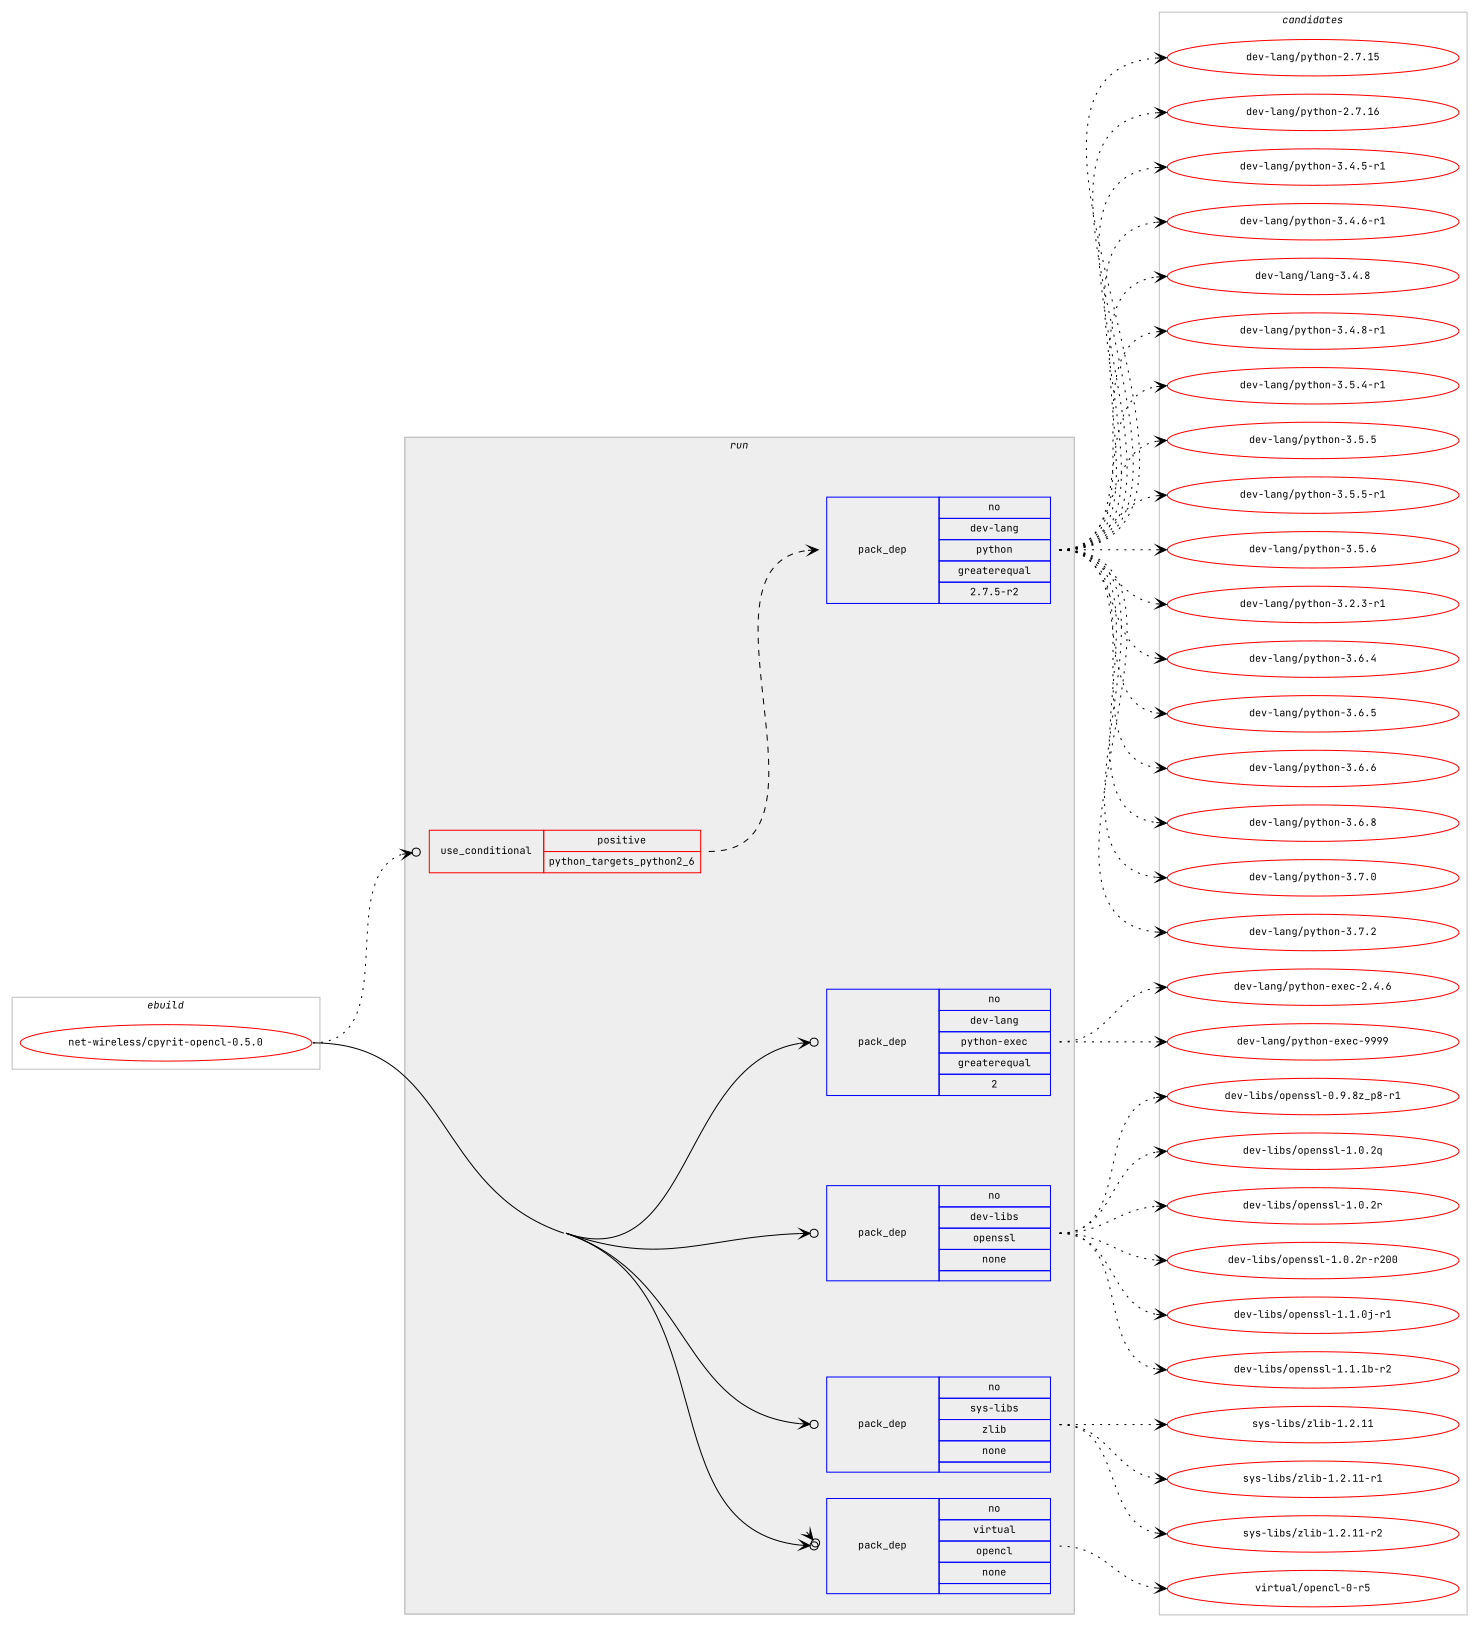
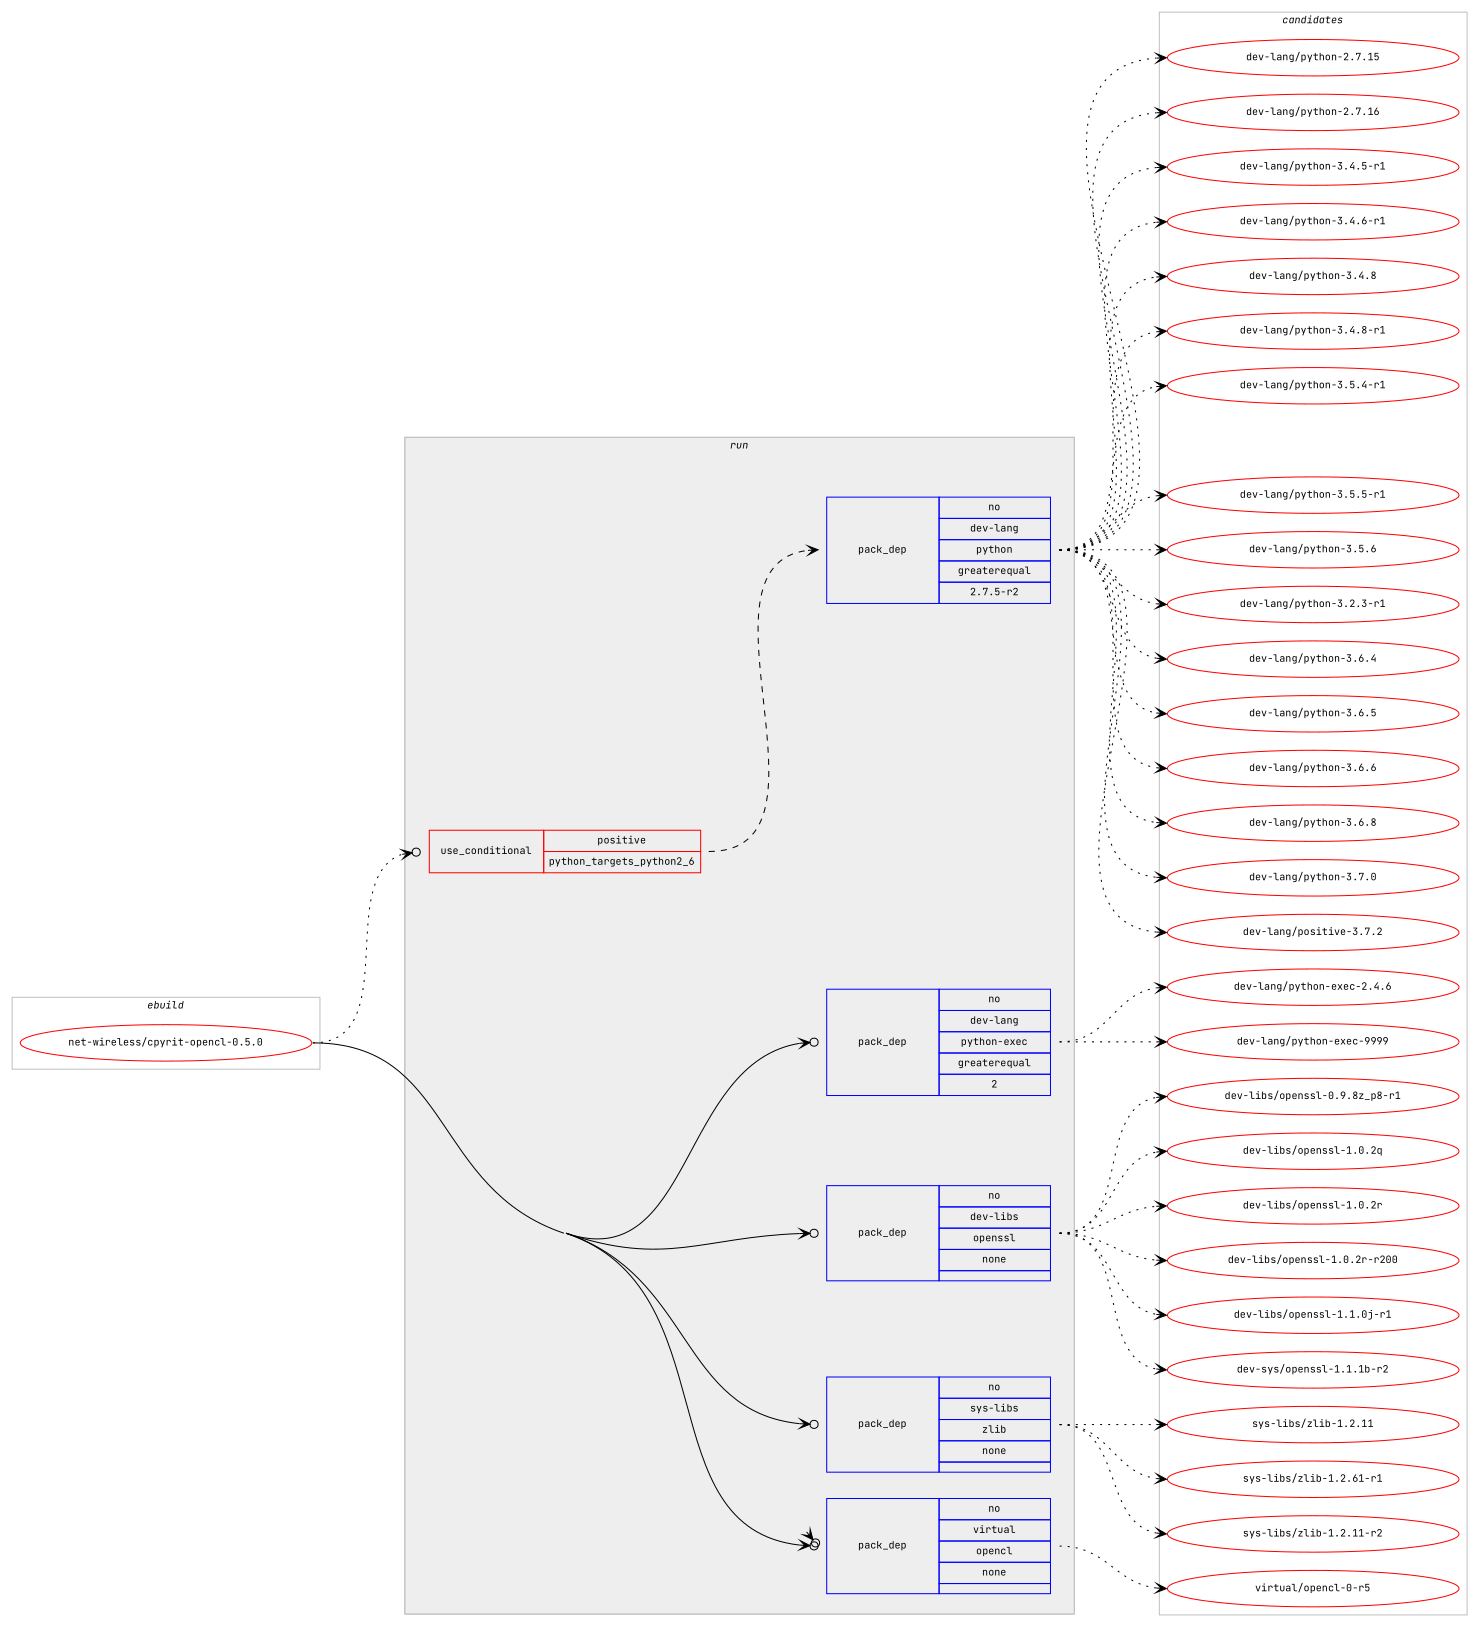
(1313, 276) -> (1313, 276)
(1313, 440) -> none
(1313, 933) -> (1313, 933)
(1313, 1370) -> (1313, 1370)
(1313, 1479) -> (1313, 1479)
